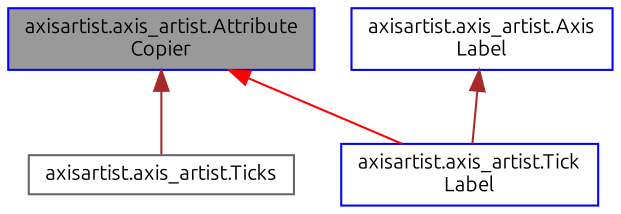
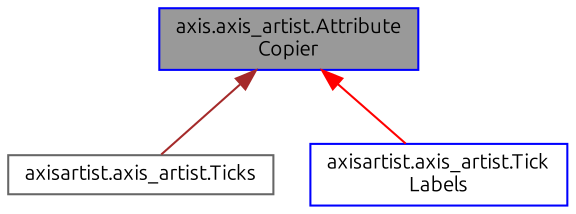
(161, 39) -> (289, 39)
(482, 39) -> none
(470, 175) -> (439, 175)
